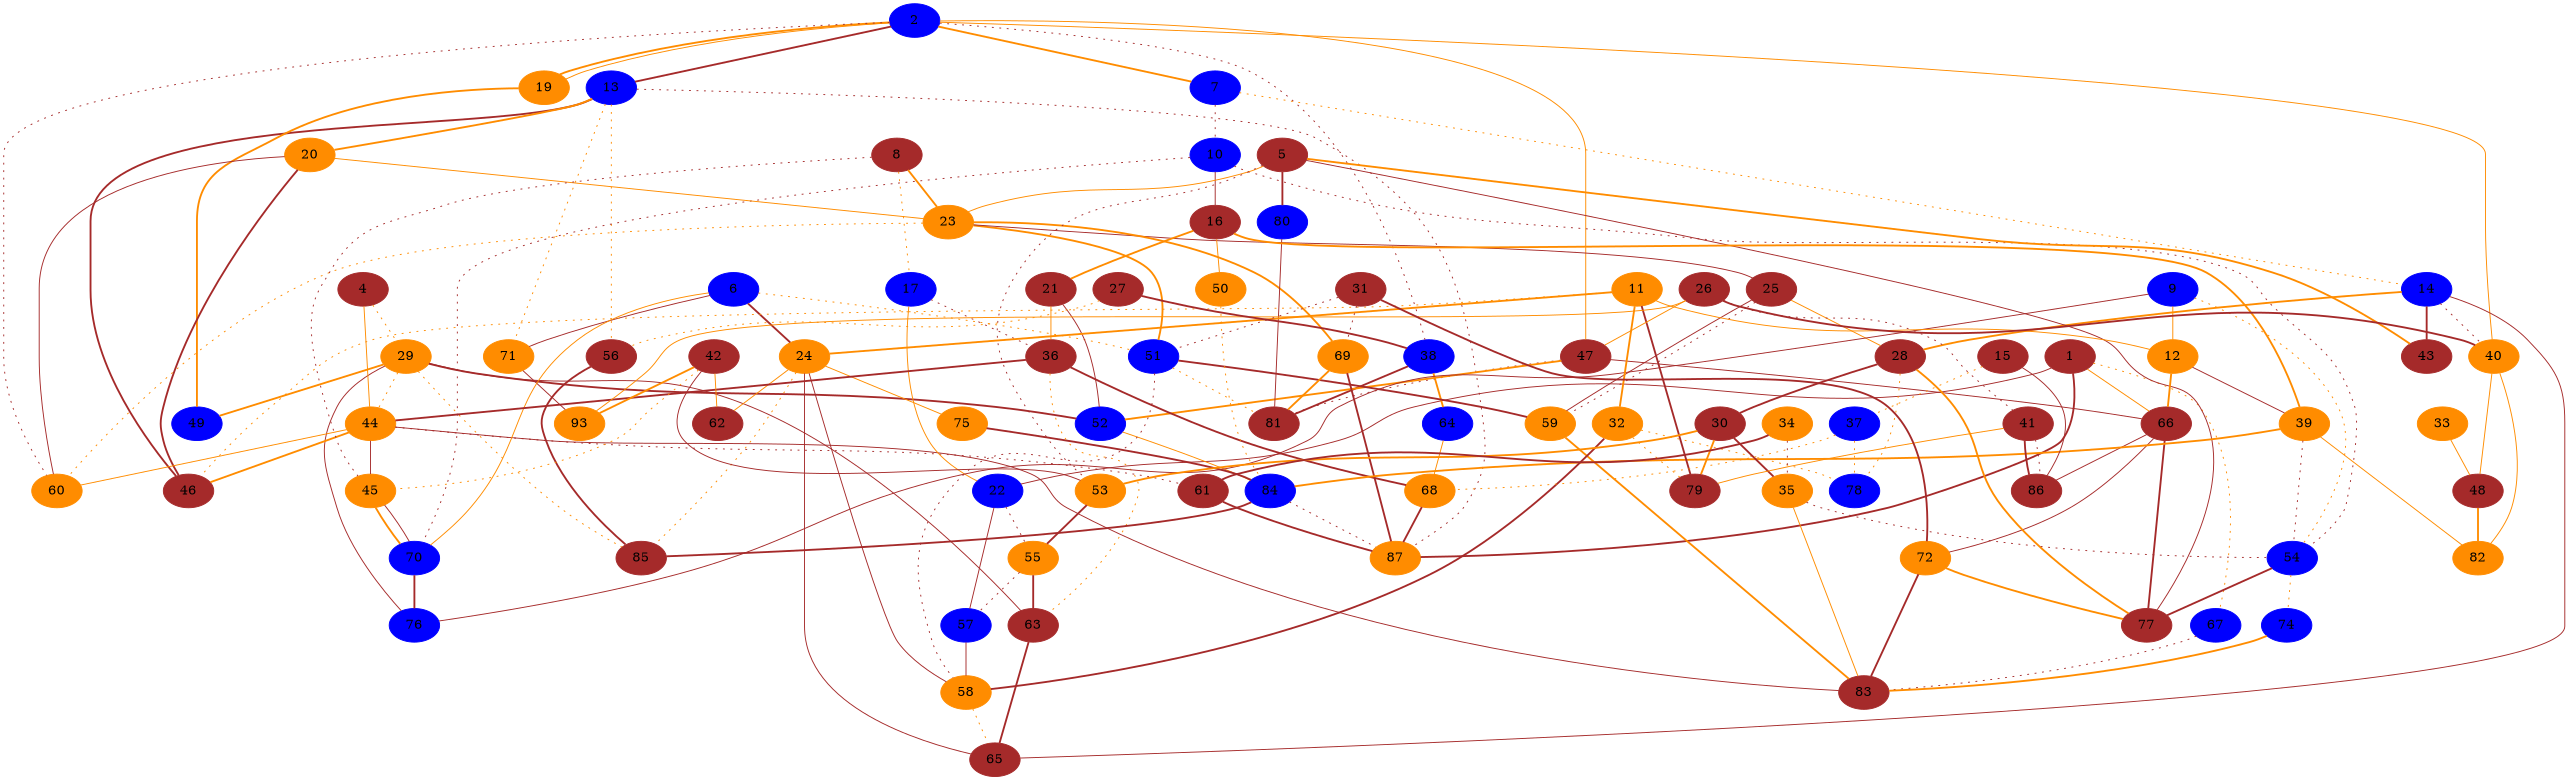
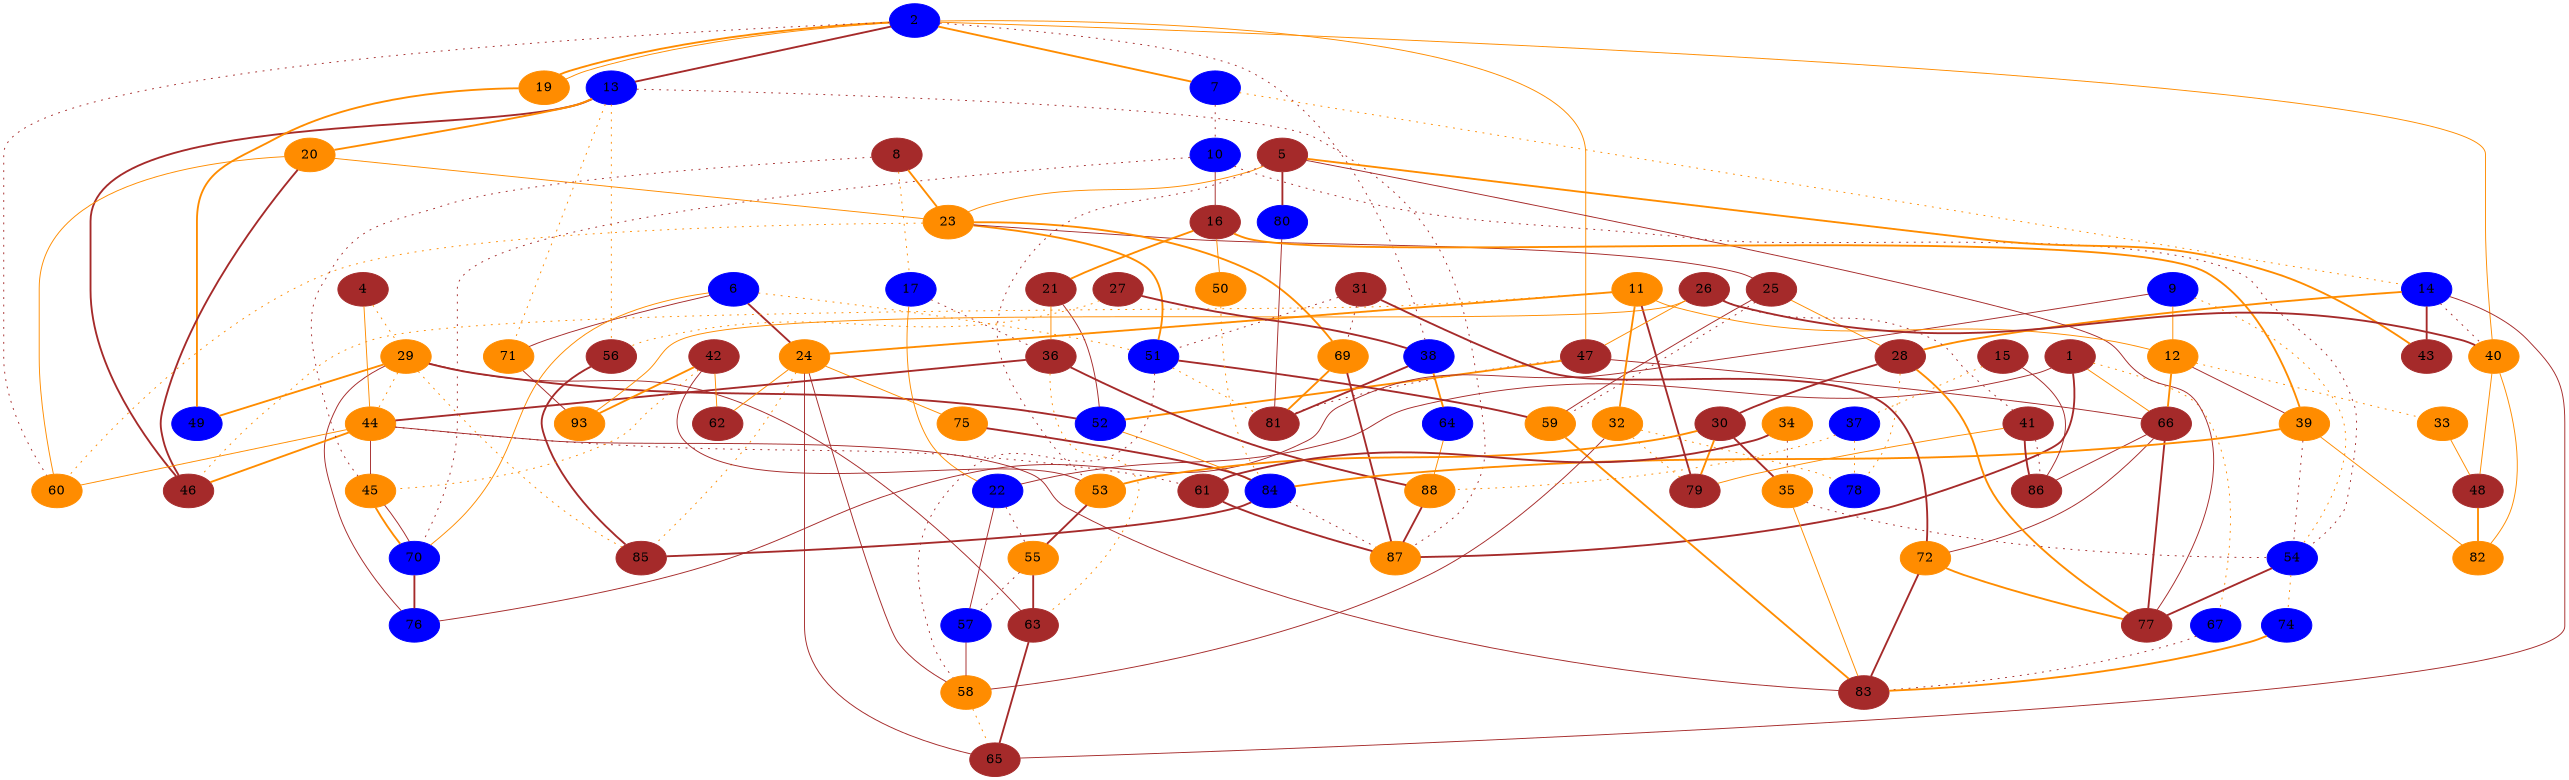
(59, 235) -> (59, 235)
none -> (2308, 390)
(1430, 491) -> (1430, 491)
(1322, 618) -> (1322, 618)
